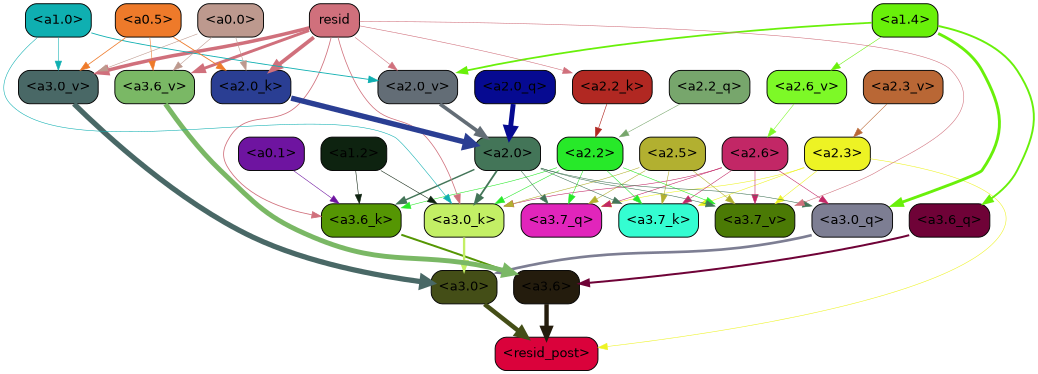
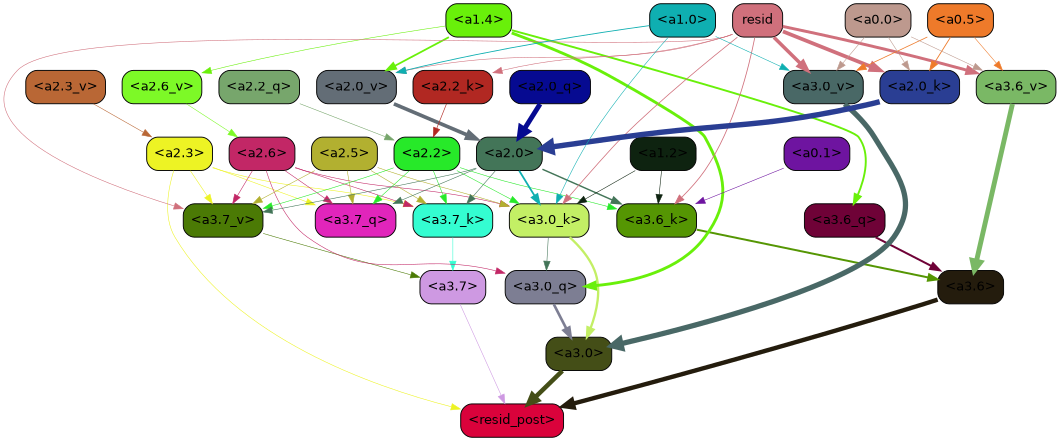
(491, 180) -> (525, 180)
(671, 188) -> (548, 249)
none -> (453, 287)
